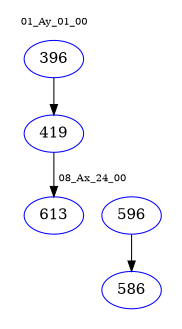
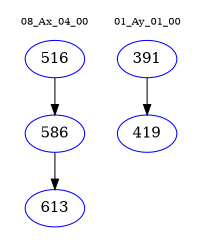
(54, 59) -> (147, 59)
(54, 175) -> (55, 166)
(93, 179) -> (55, 22)
(132, 216) -> (55, 59)
